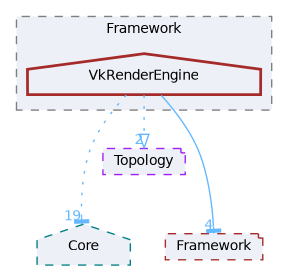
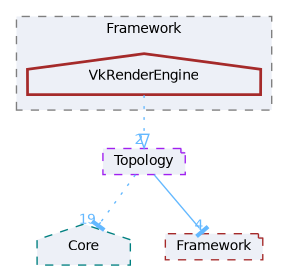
(90, 151) -> (118, 198)
(200, 156) -> (177, 201)
